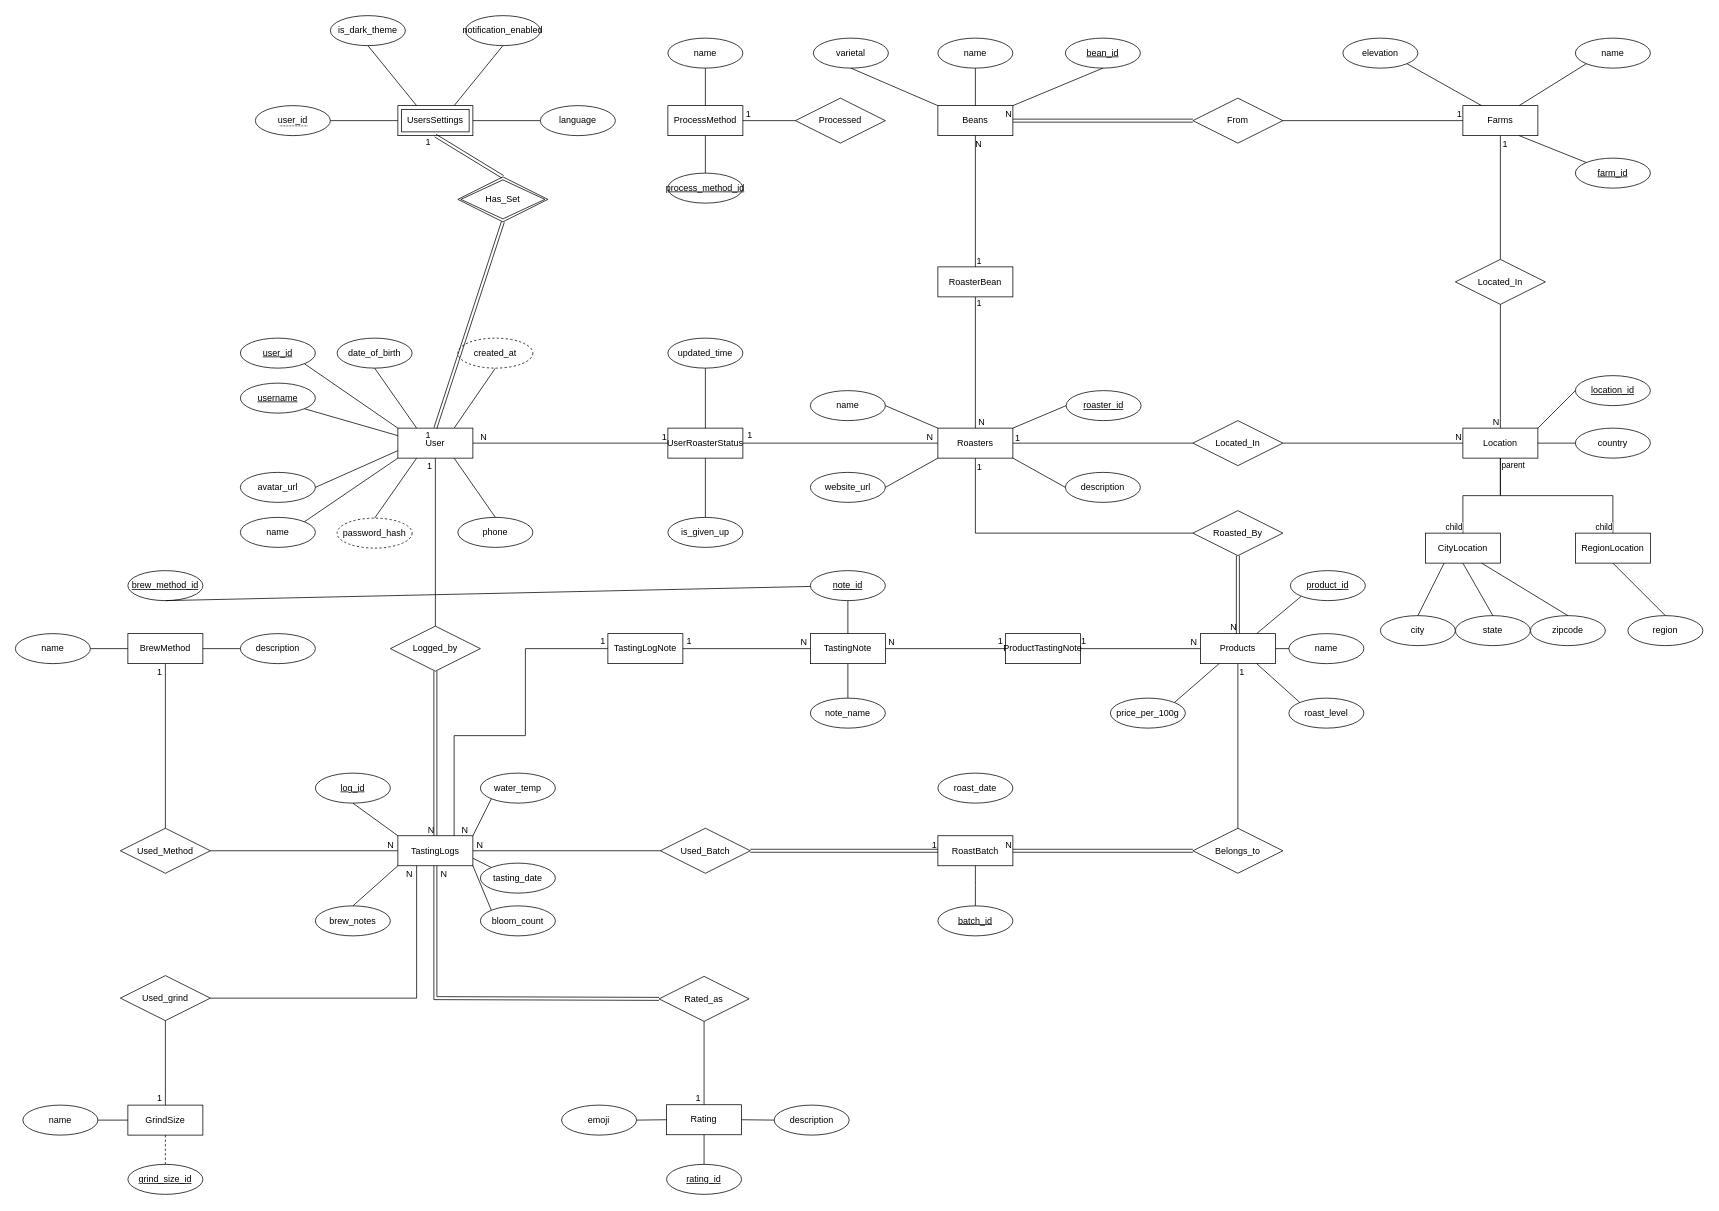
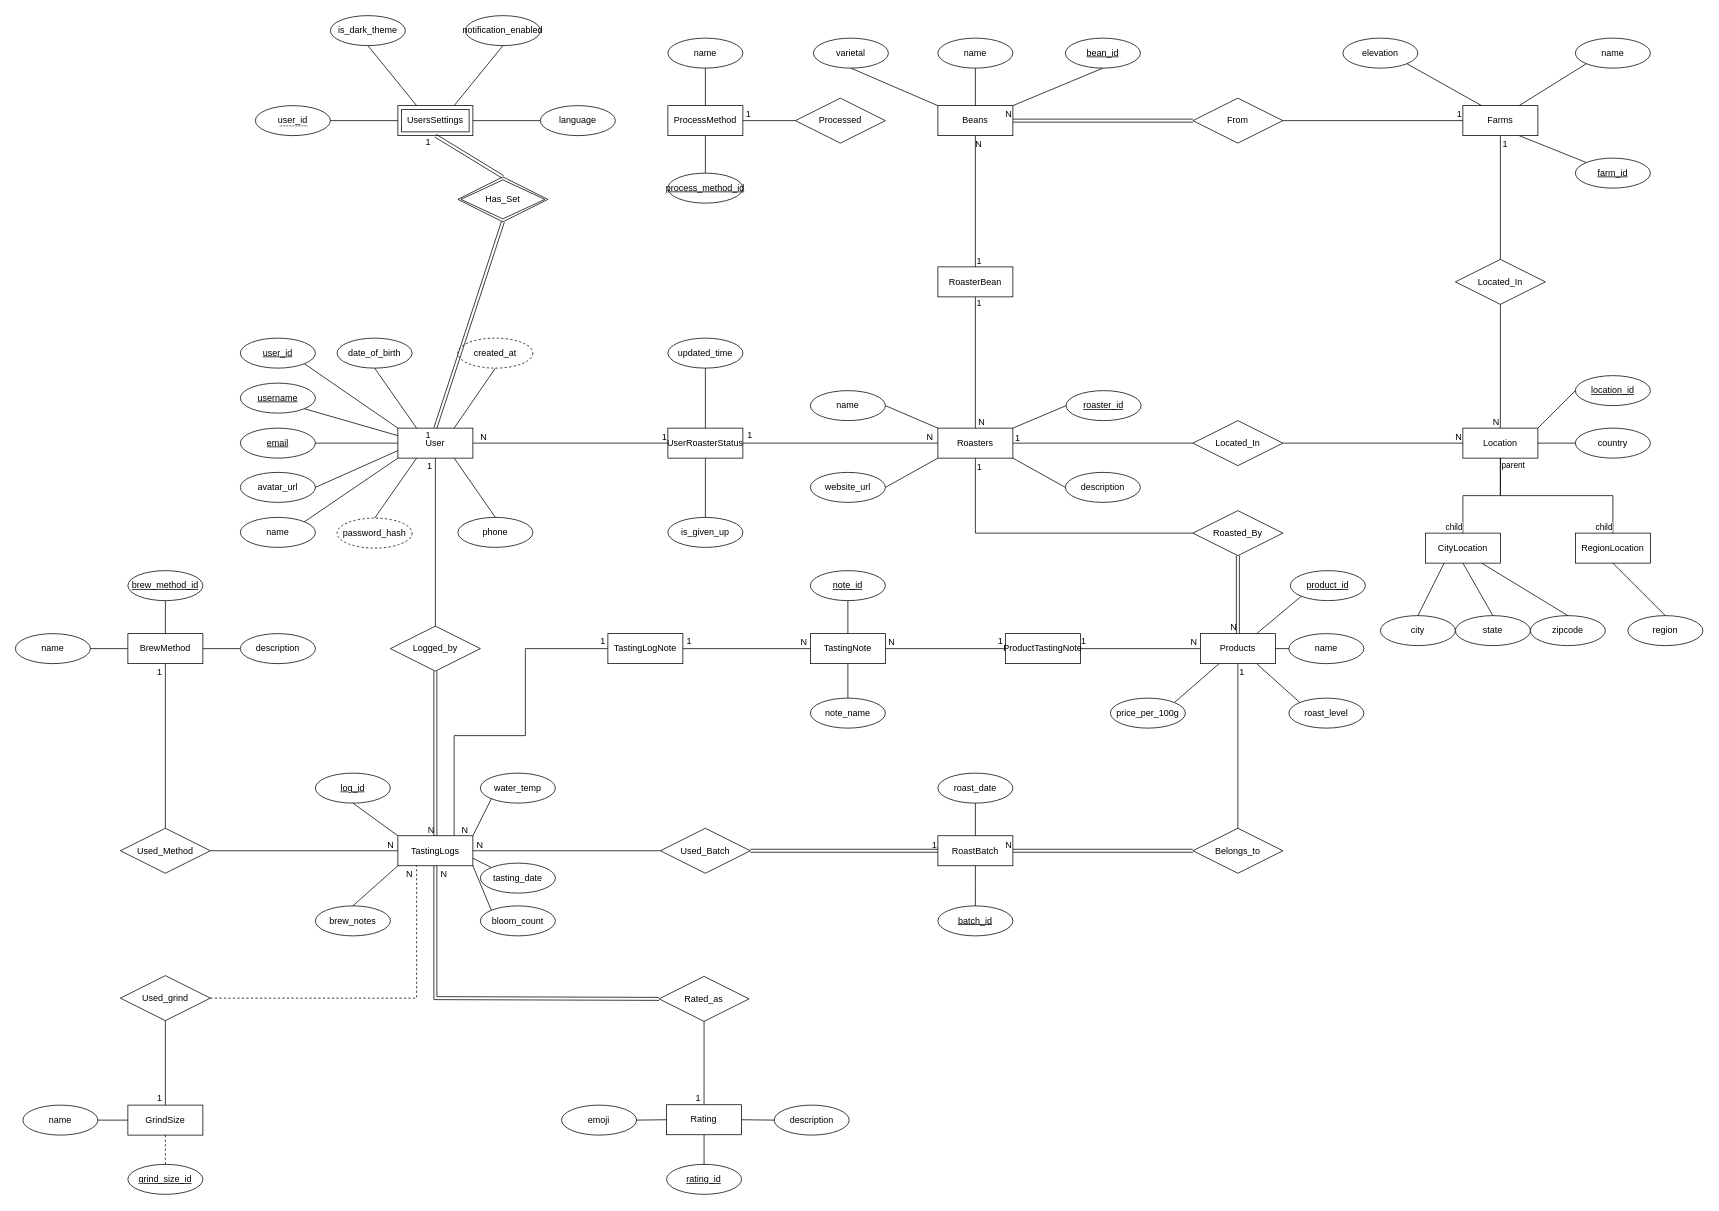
none -> (278, 443)
none -> (357, 443)
(487, 593) -> (165, 616)
none -> (975, 819)
(380, 998) -> (380, 998)
